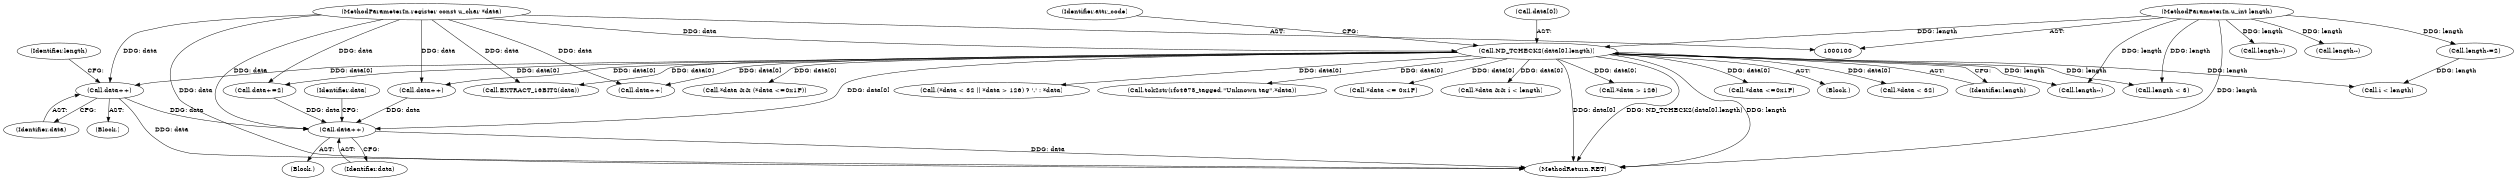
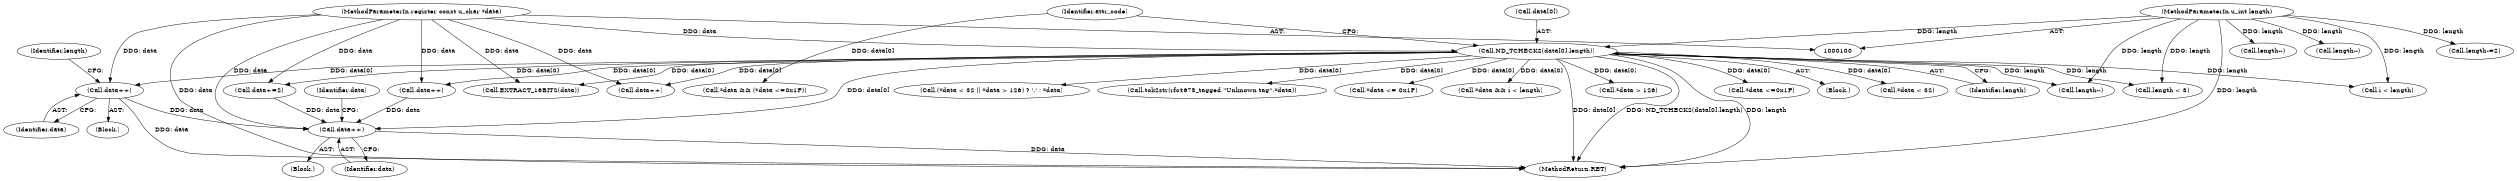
(1113, 56) -> (903, 32)
(2434, 70) -> (2349, 29)
